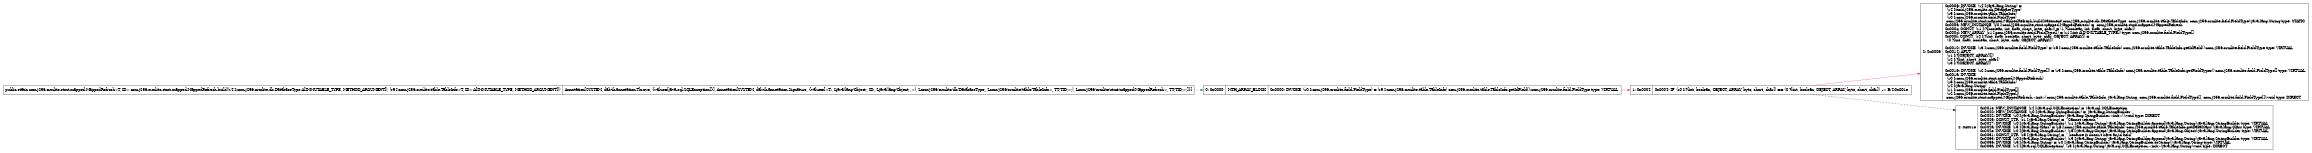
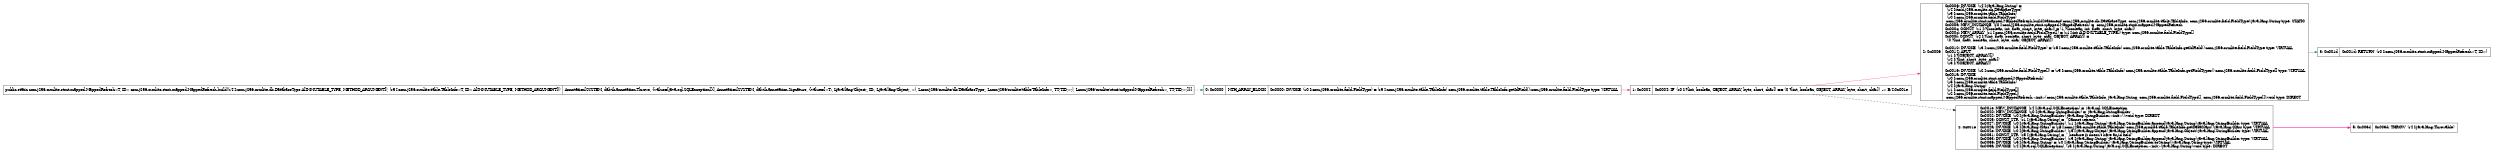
none -> (2404, 52)
none -> (2404, 128)
